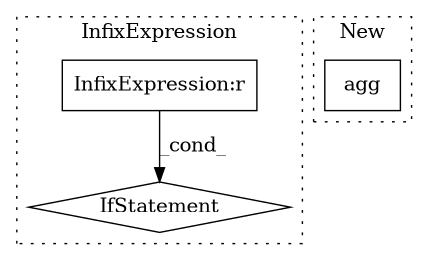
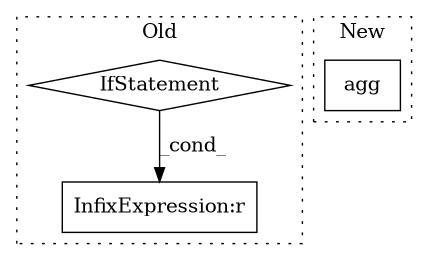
(160, 33) -> (160, 33)
(160, 139) -> (160, 139)
